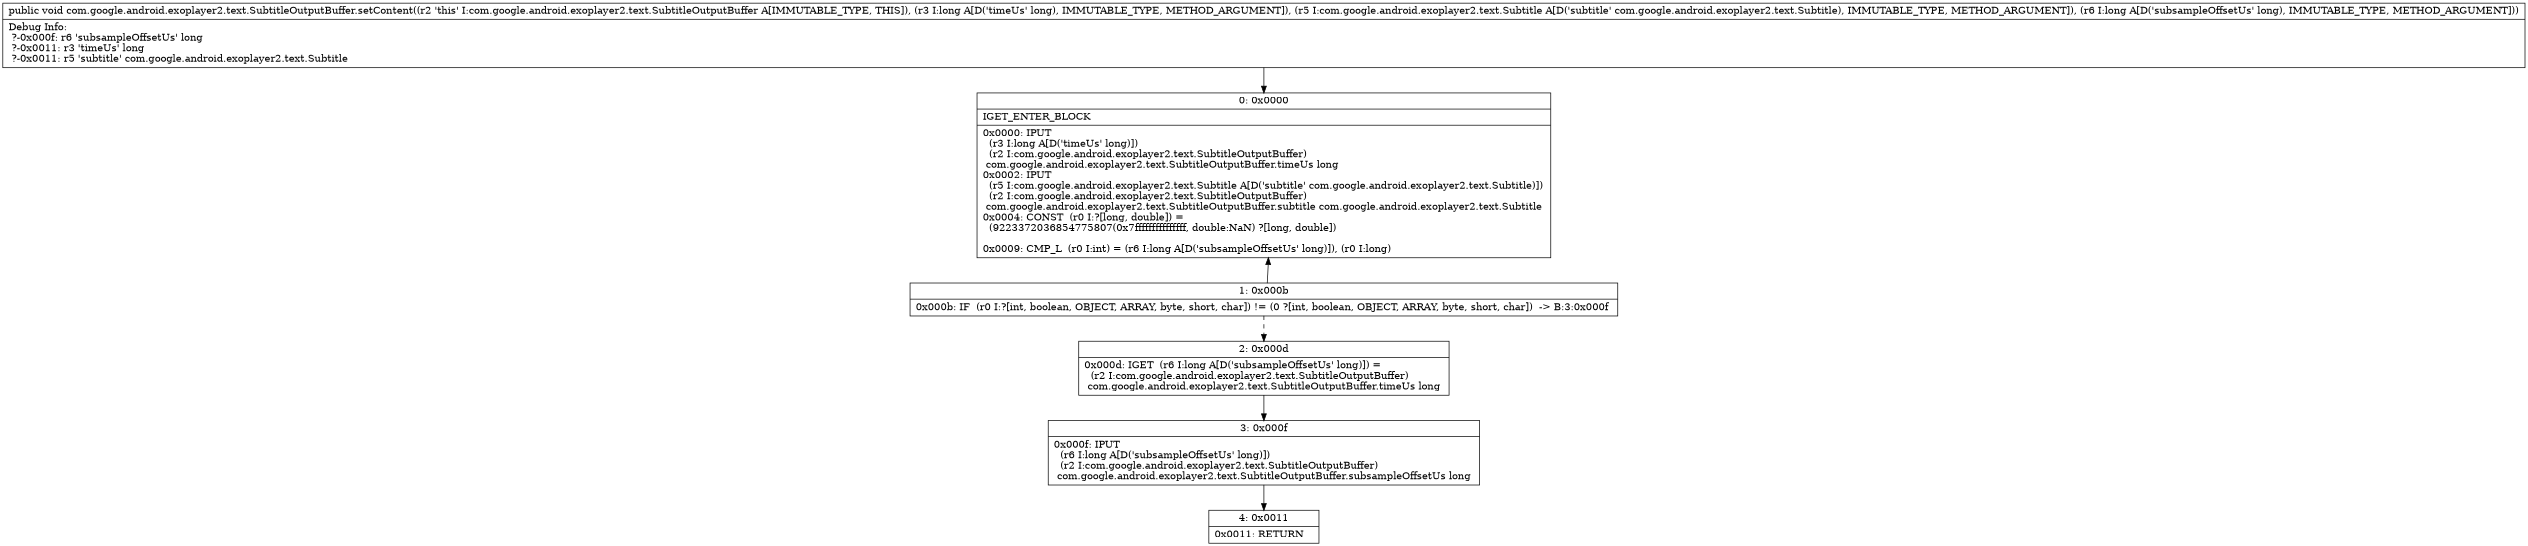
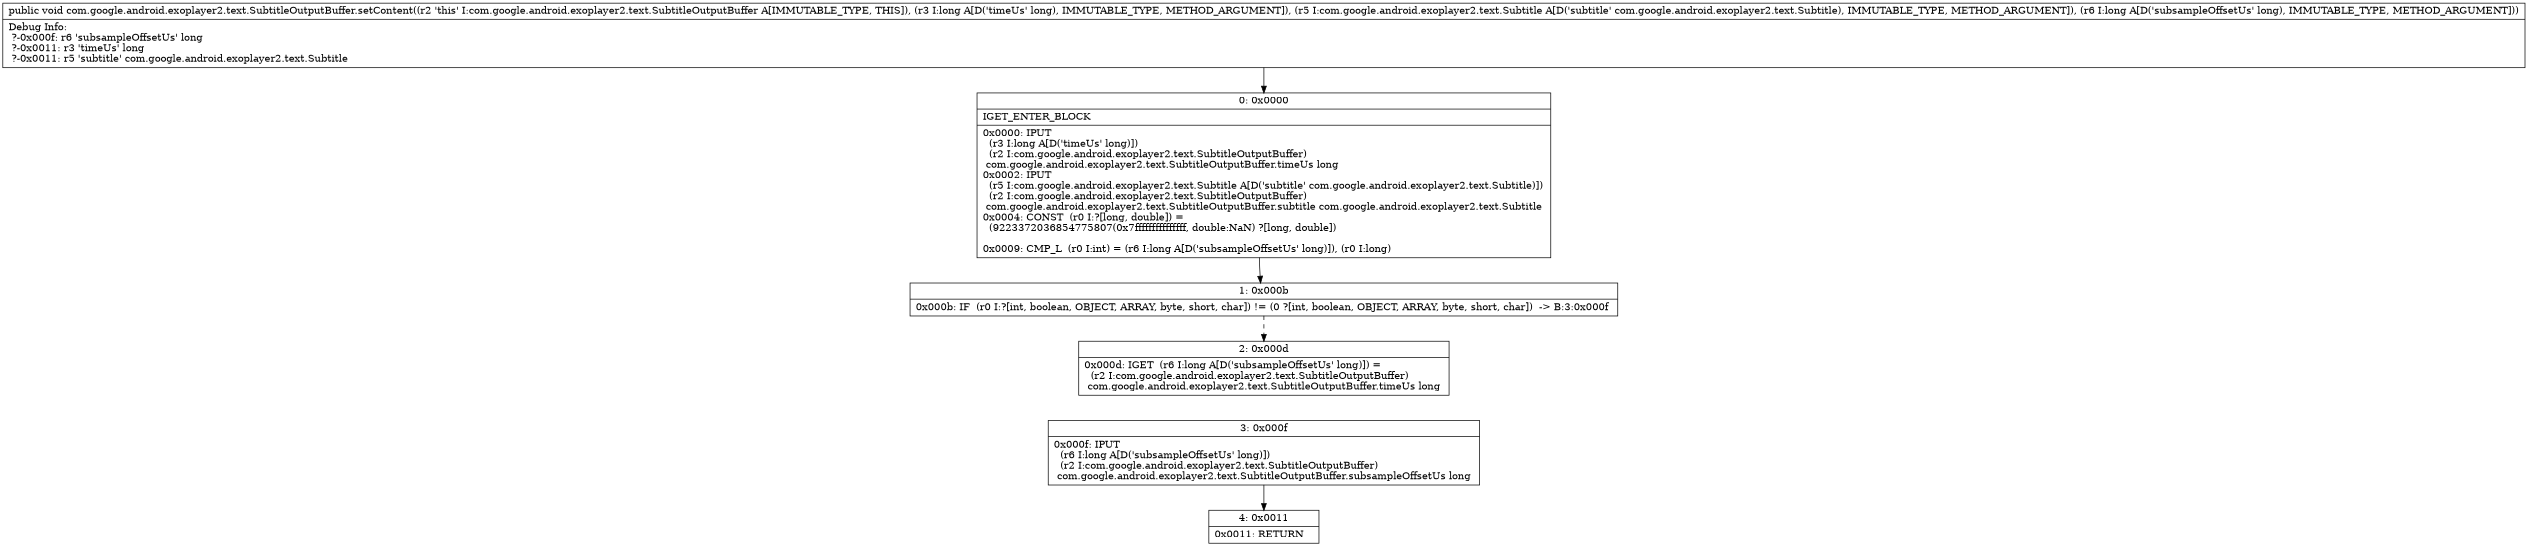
(1268, 274) -> (1260, 267)
(1264, 404) -> none
